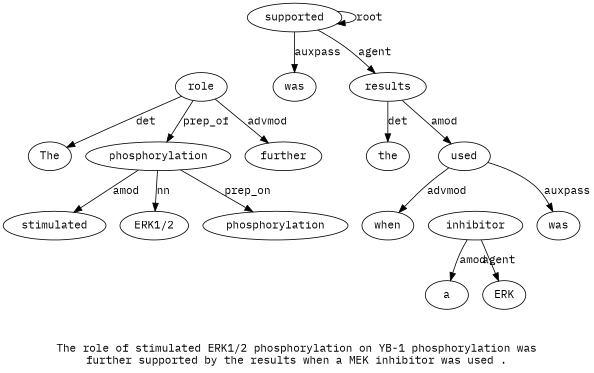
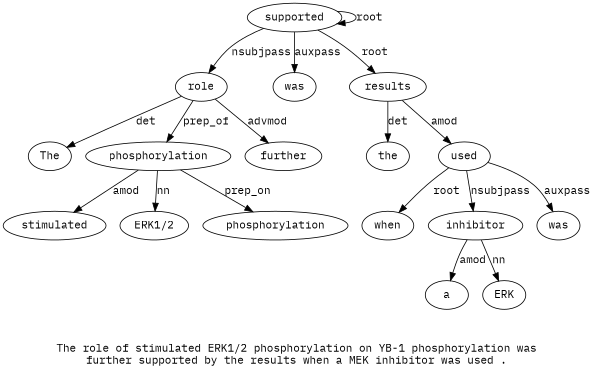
none -> (236, 43)
(375, 52) -> (375, 52)
none -> (469, 187)
(447, 191) -> (447, 191)
(499, 260) -> (499, 260)
